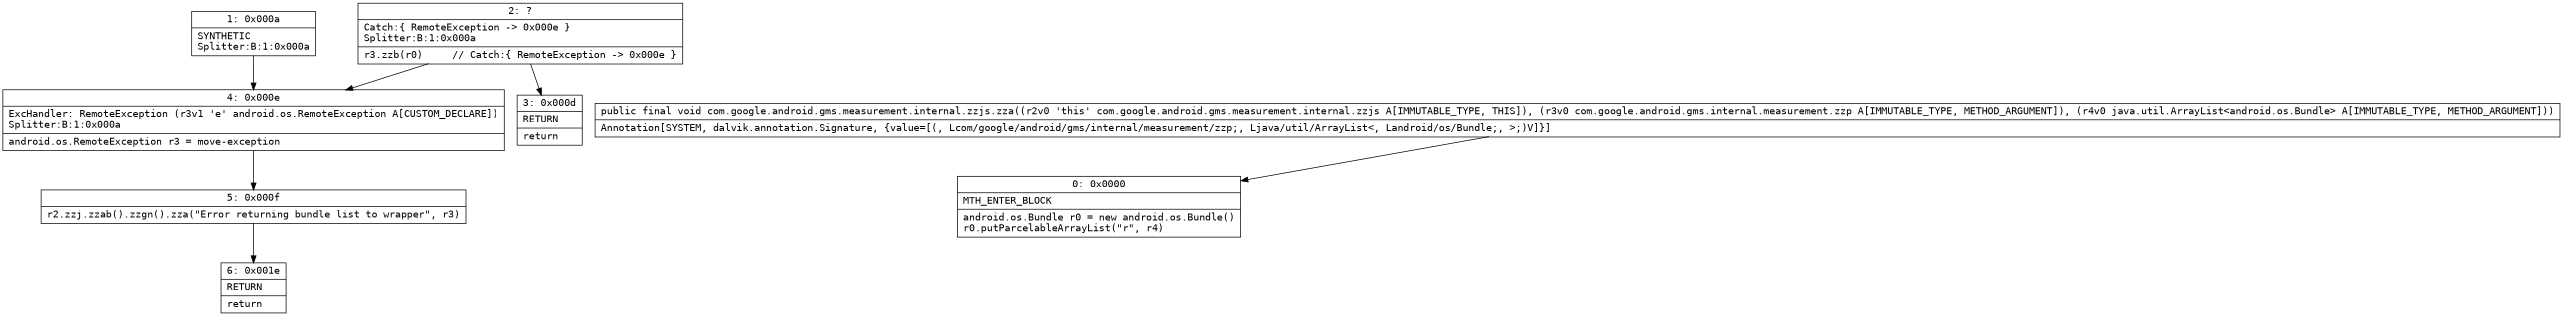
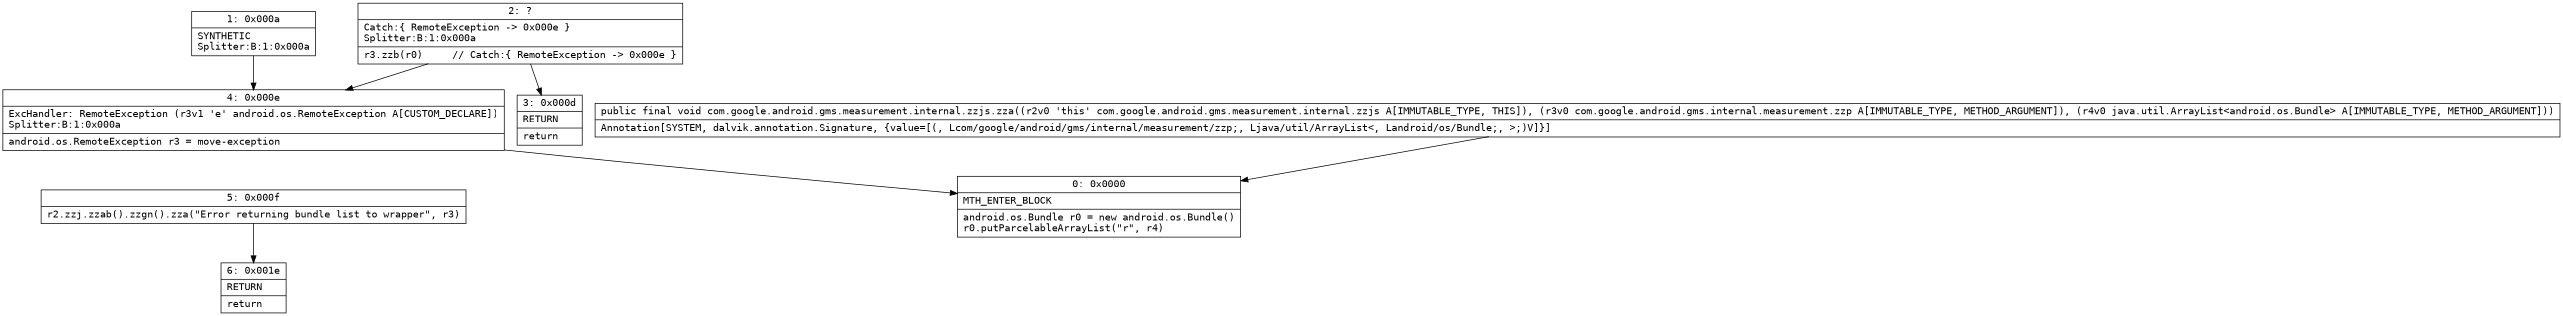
(254, 167) -> (727, 172)
